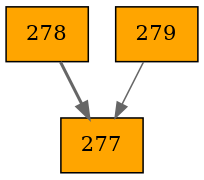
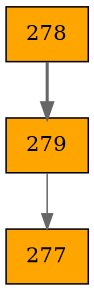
(71, 83) -> (47, 82)
